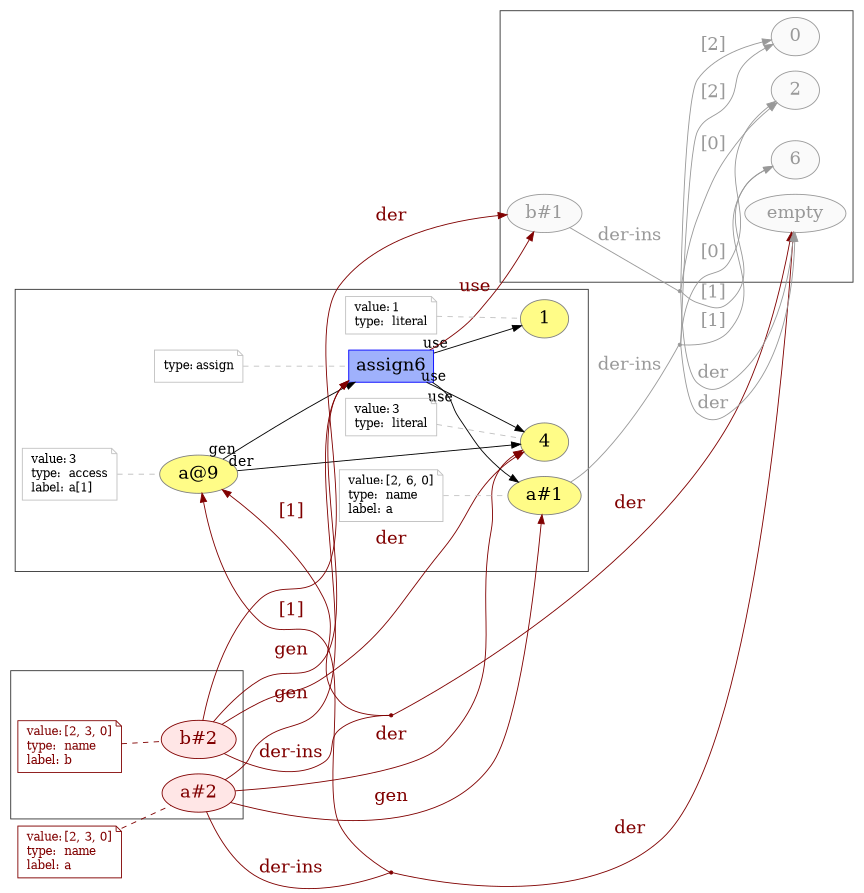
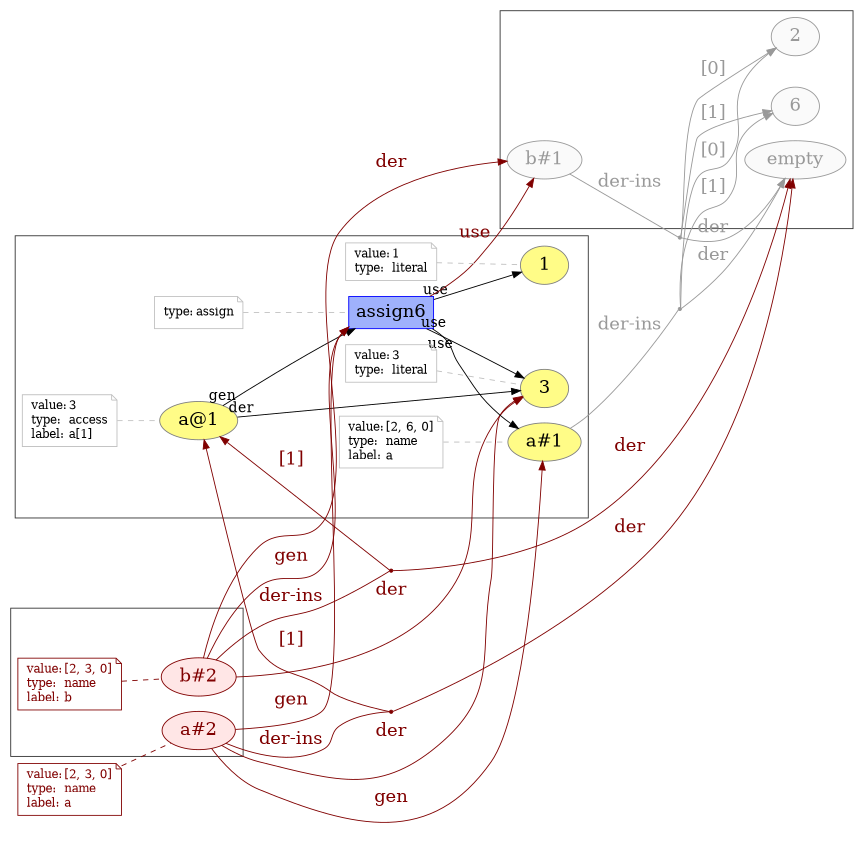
(795, 37) -> none
(545, 442) -> (545, 388)
(199, 474) -> (199, 421)
